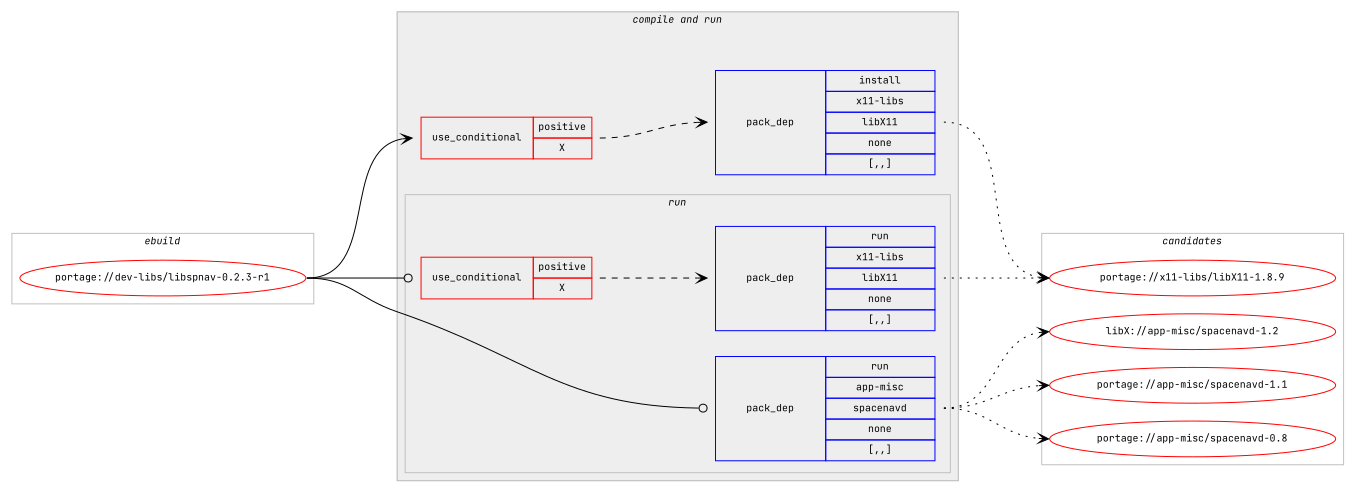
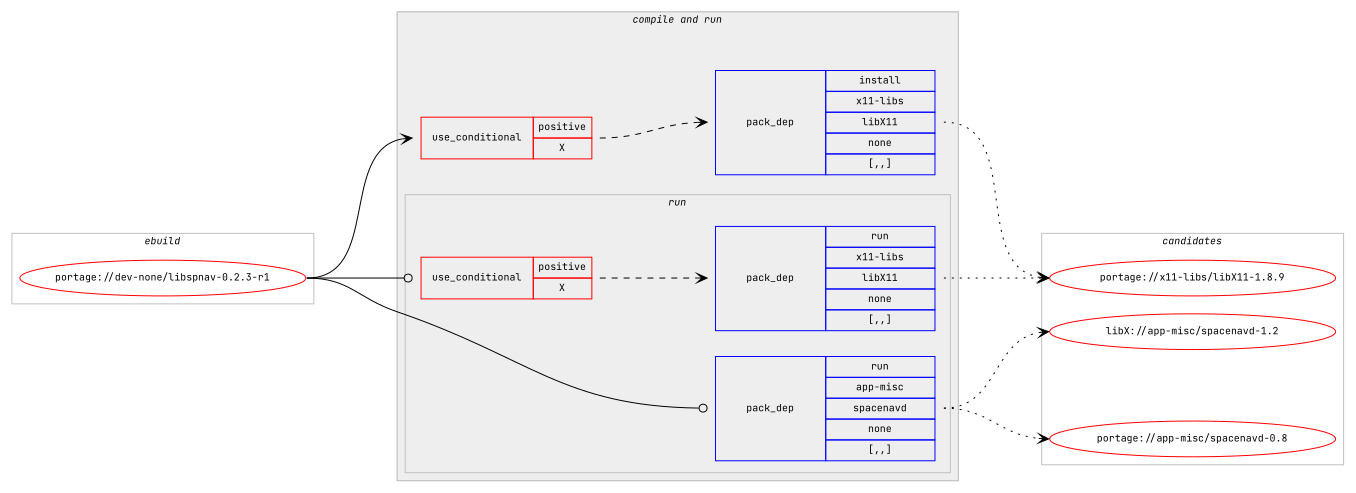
(163, 278) -> (163, 278)
(1193, 385) -> none
